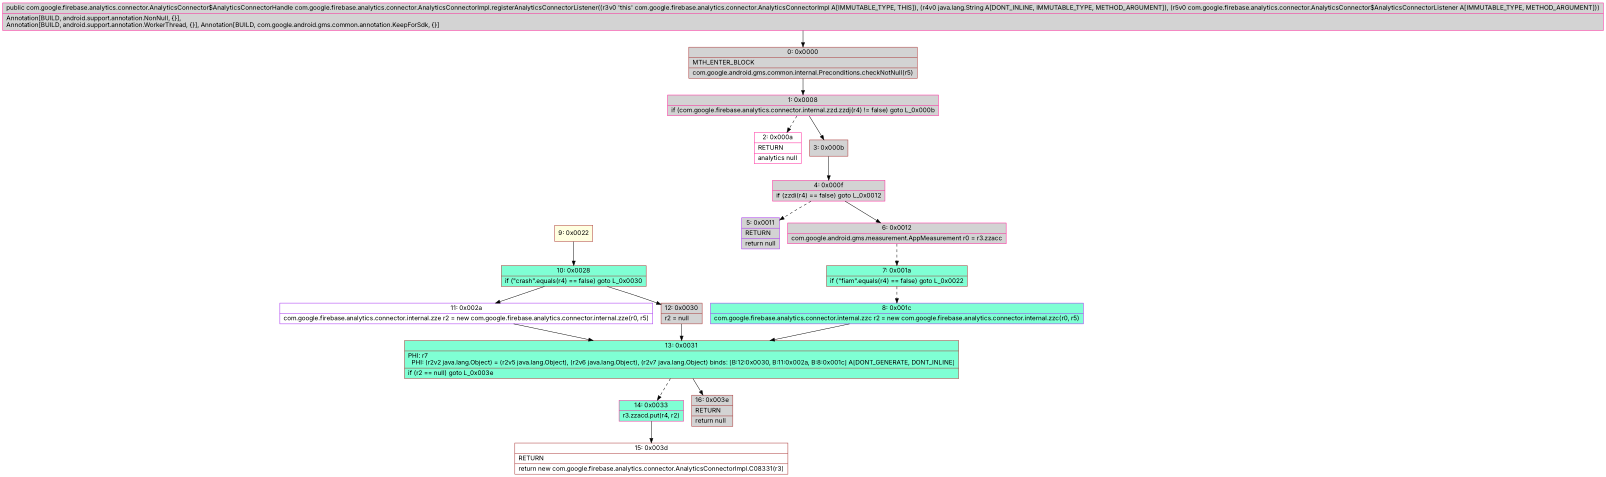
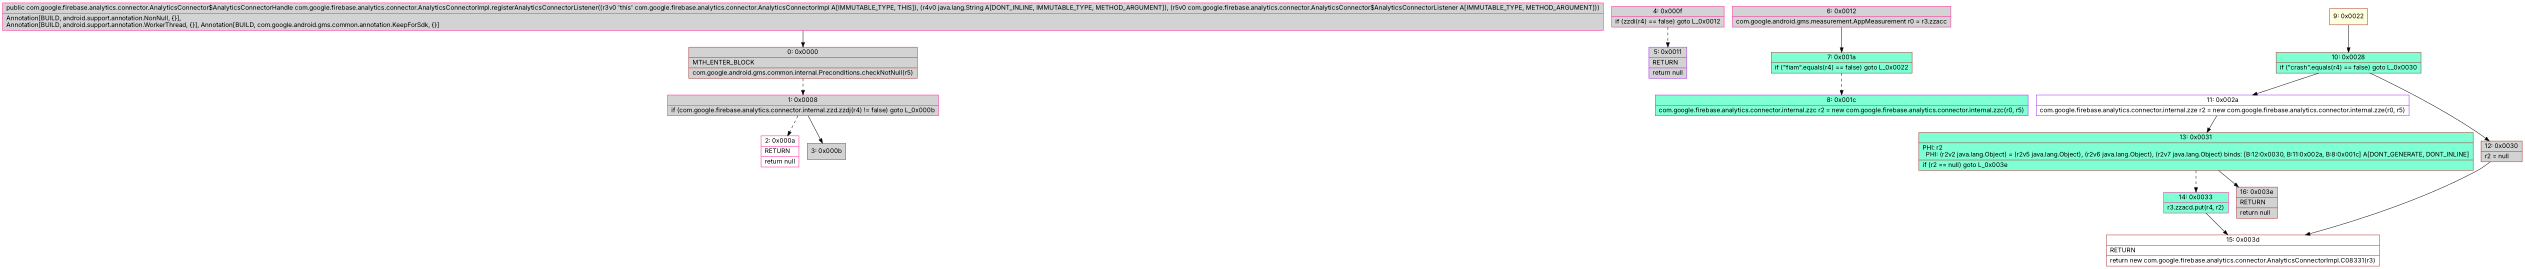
(803, 84) -> (803, 84)
(778, 158) -> (780, 162)
(829, 166) -> none
(861, 211) -> none
(897, 252) -> (1842, 37)
(682, 330) -> (2403, 204)
(812, 332) -> none
(419, 356) -> (1934, 148)
